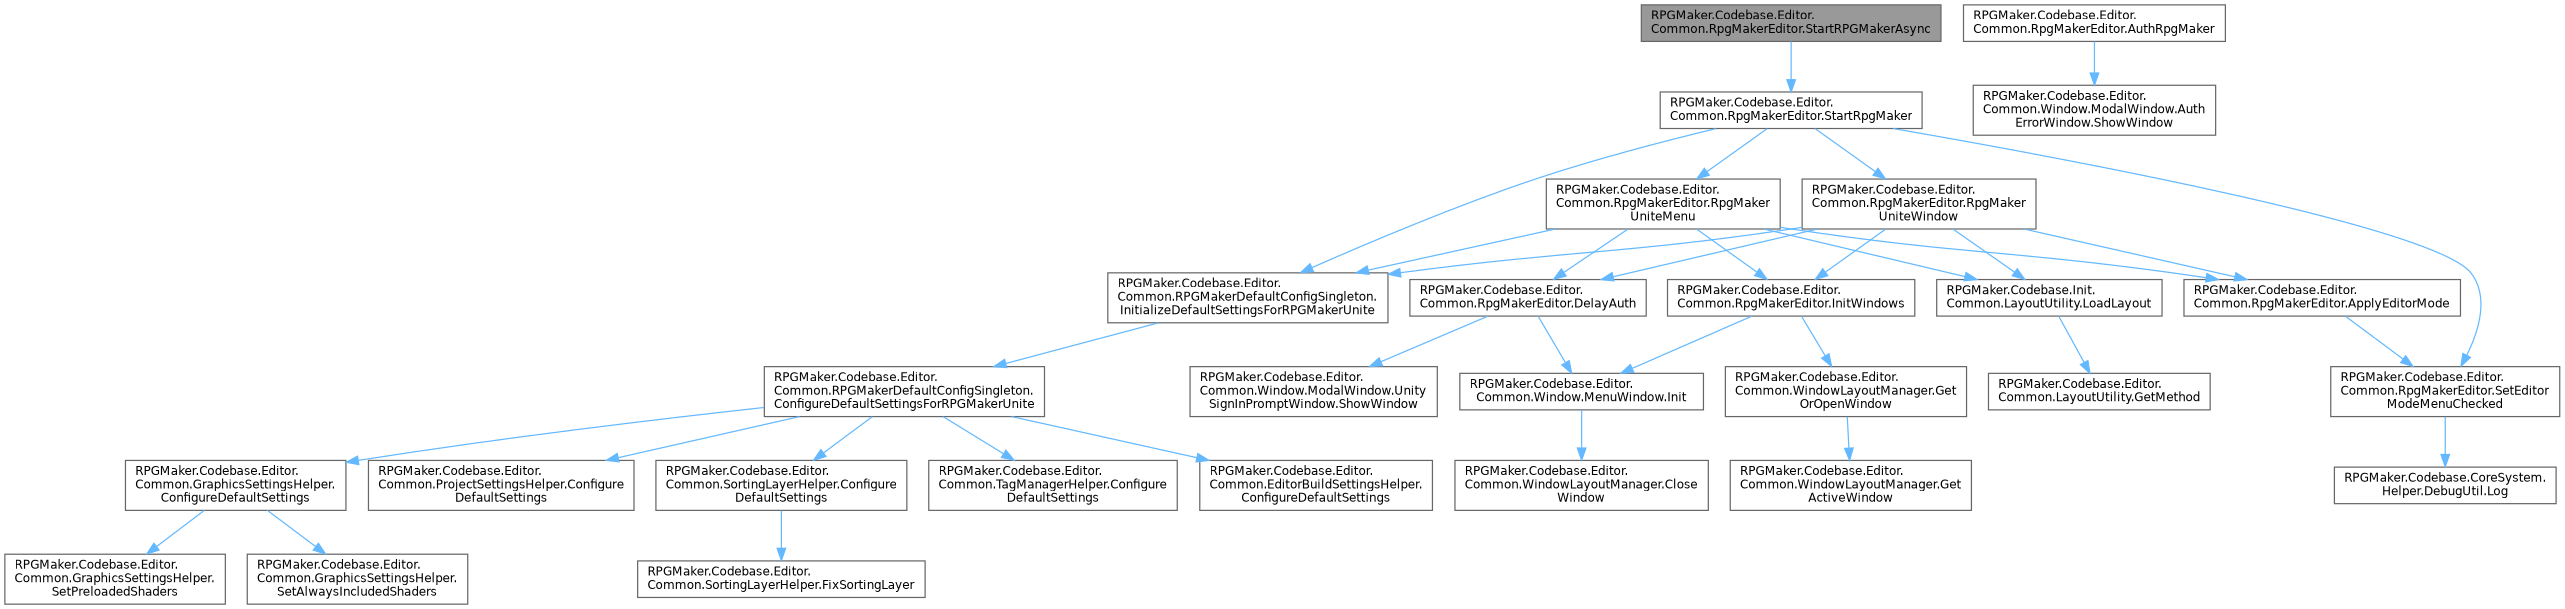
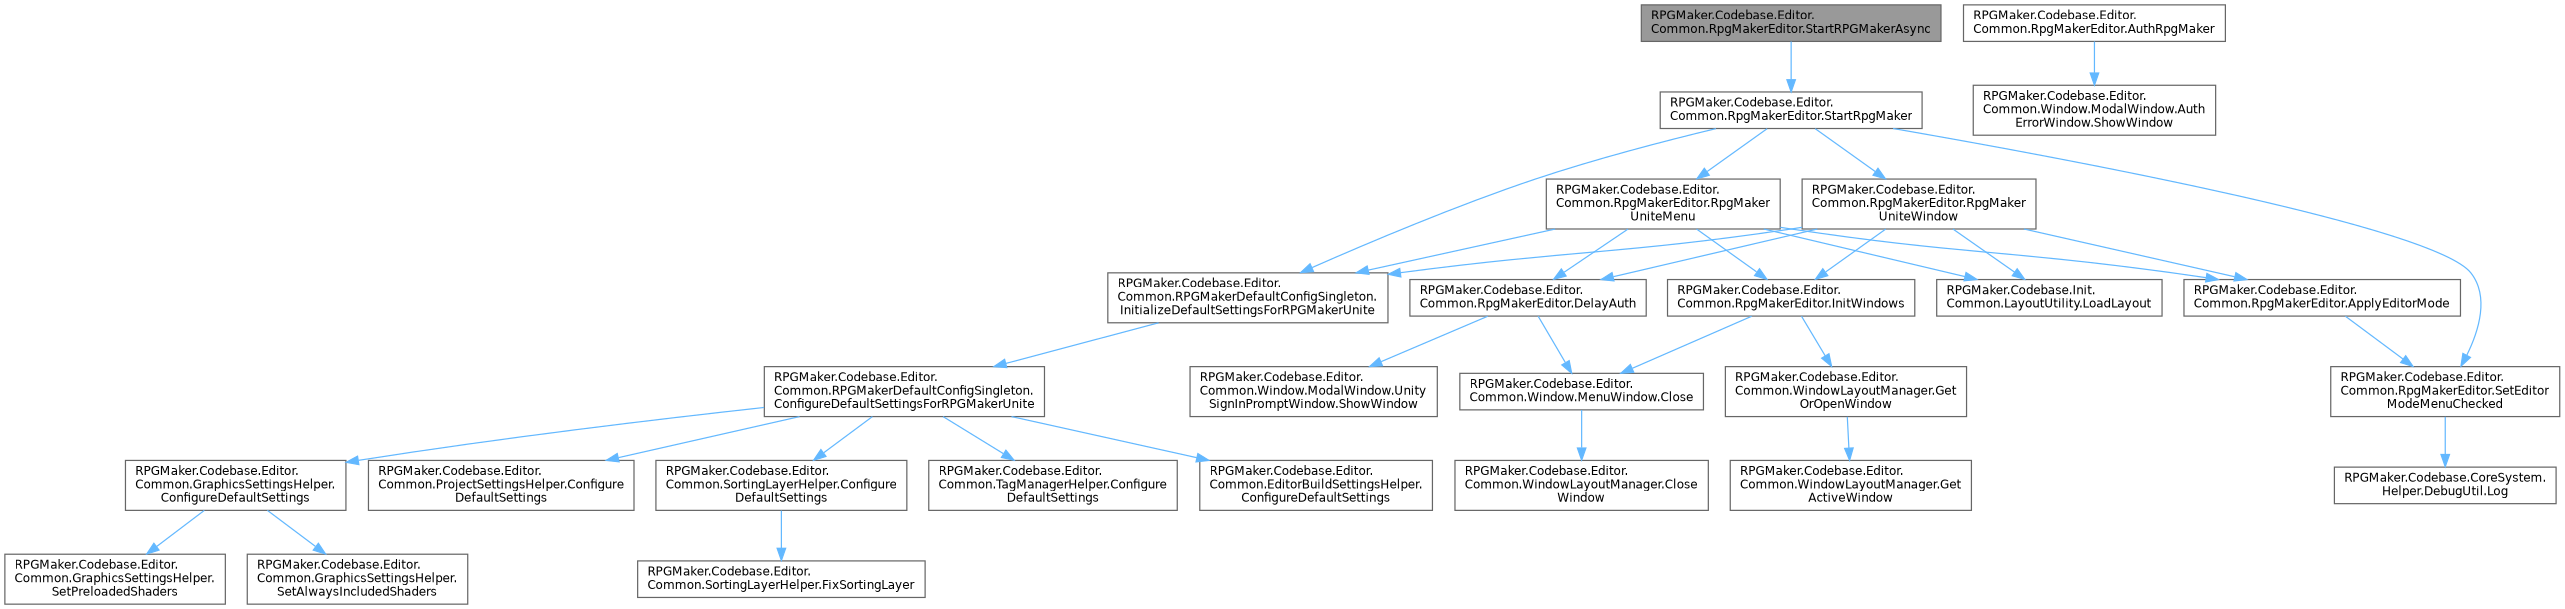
(1582, 392) -> (1582, 392)
(2099, 392) -> none
